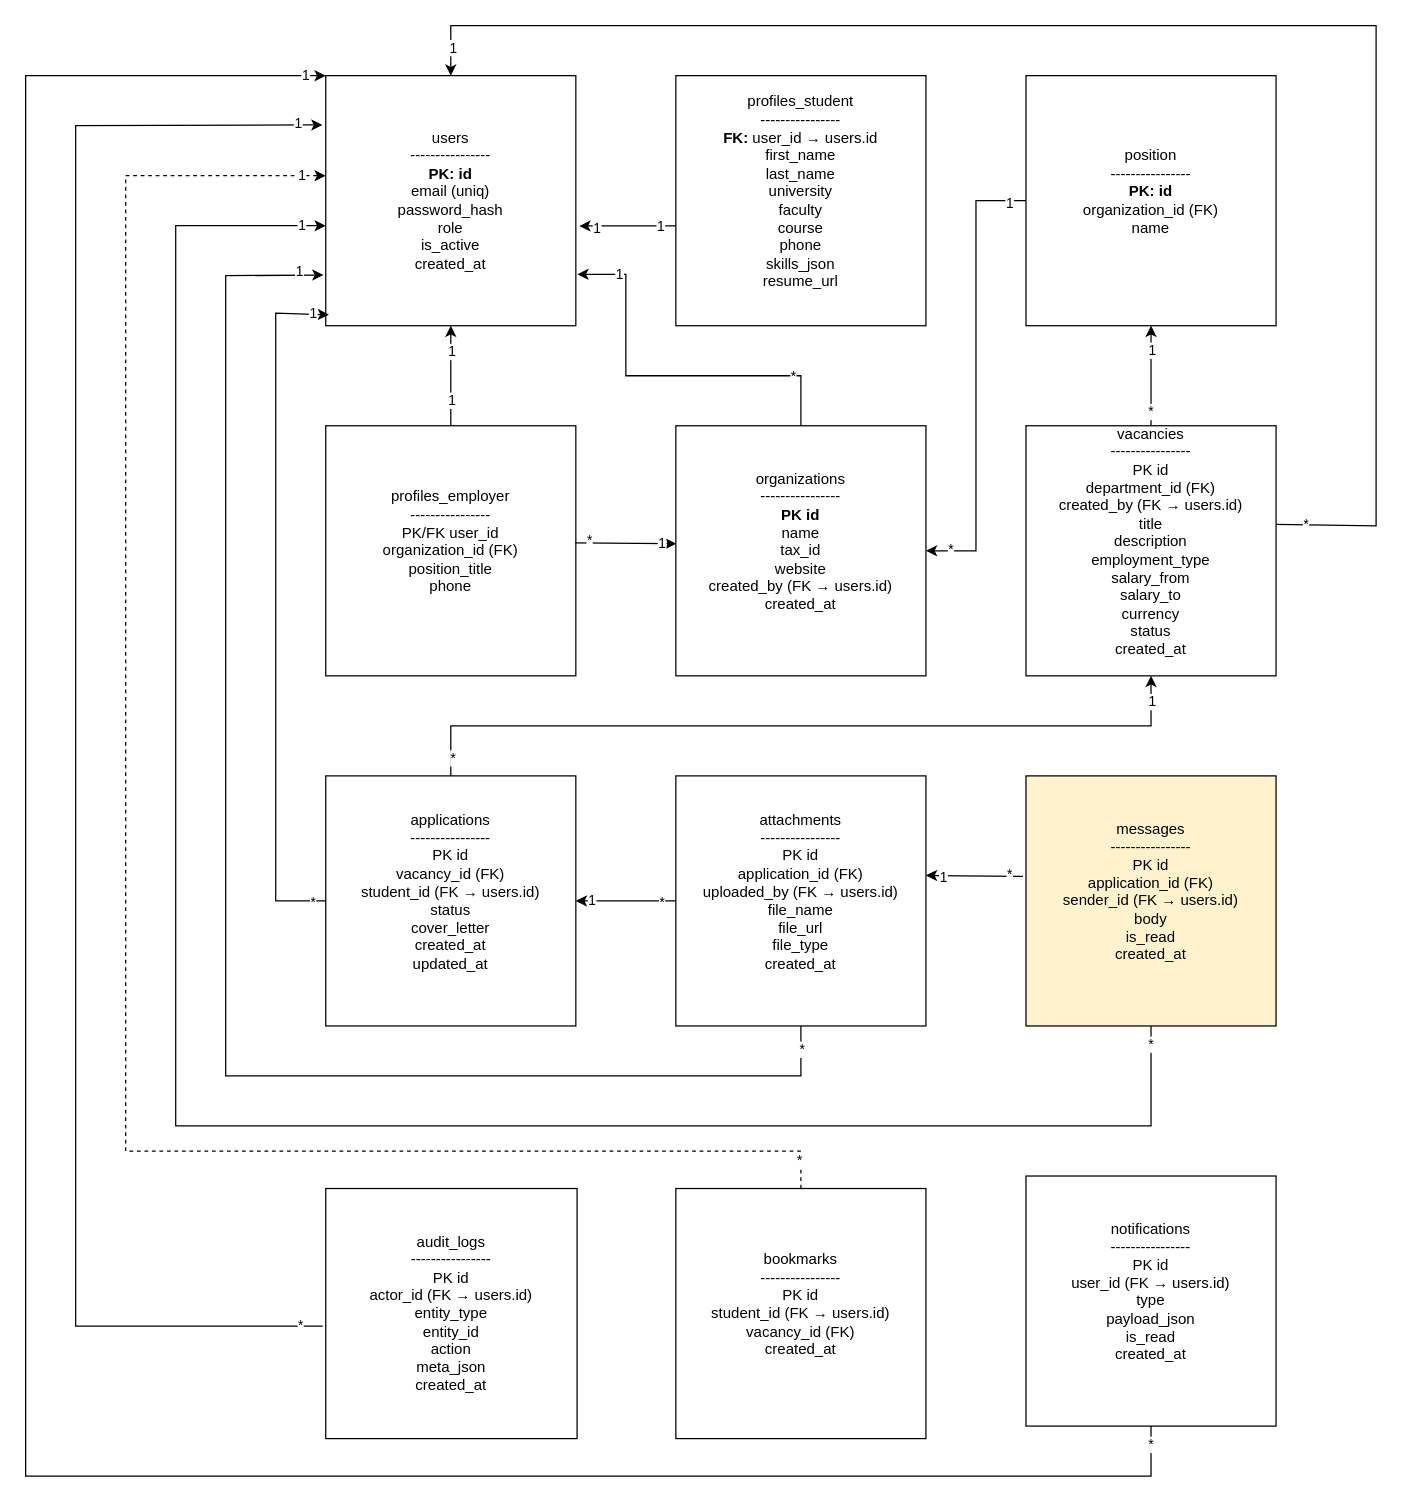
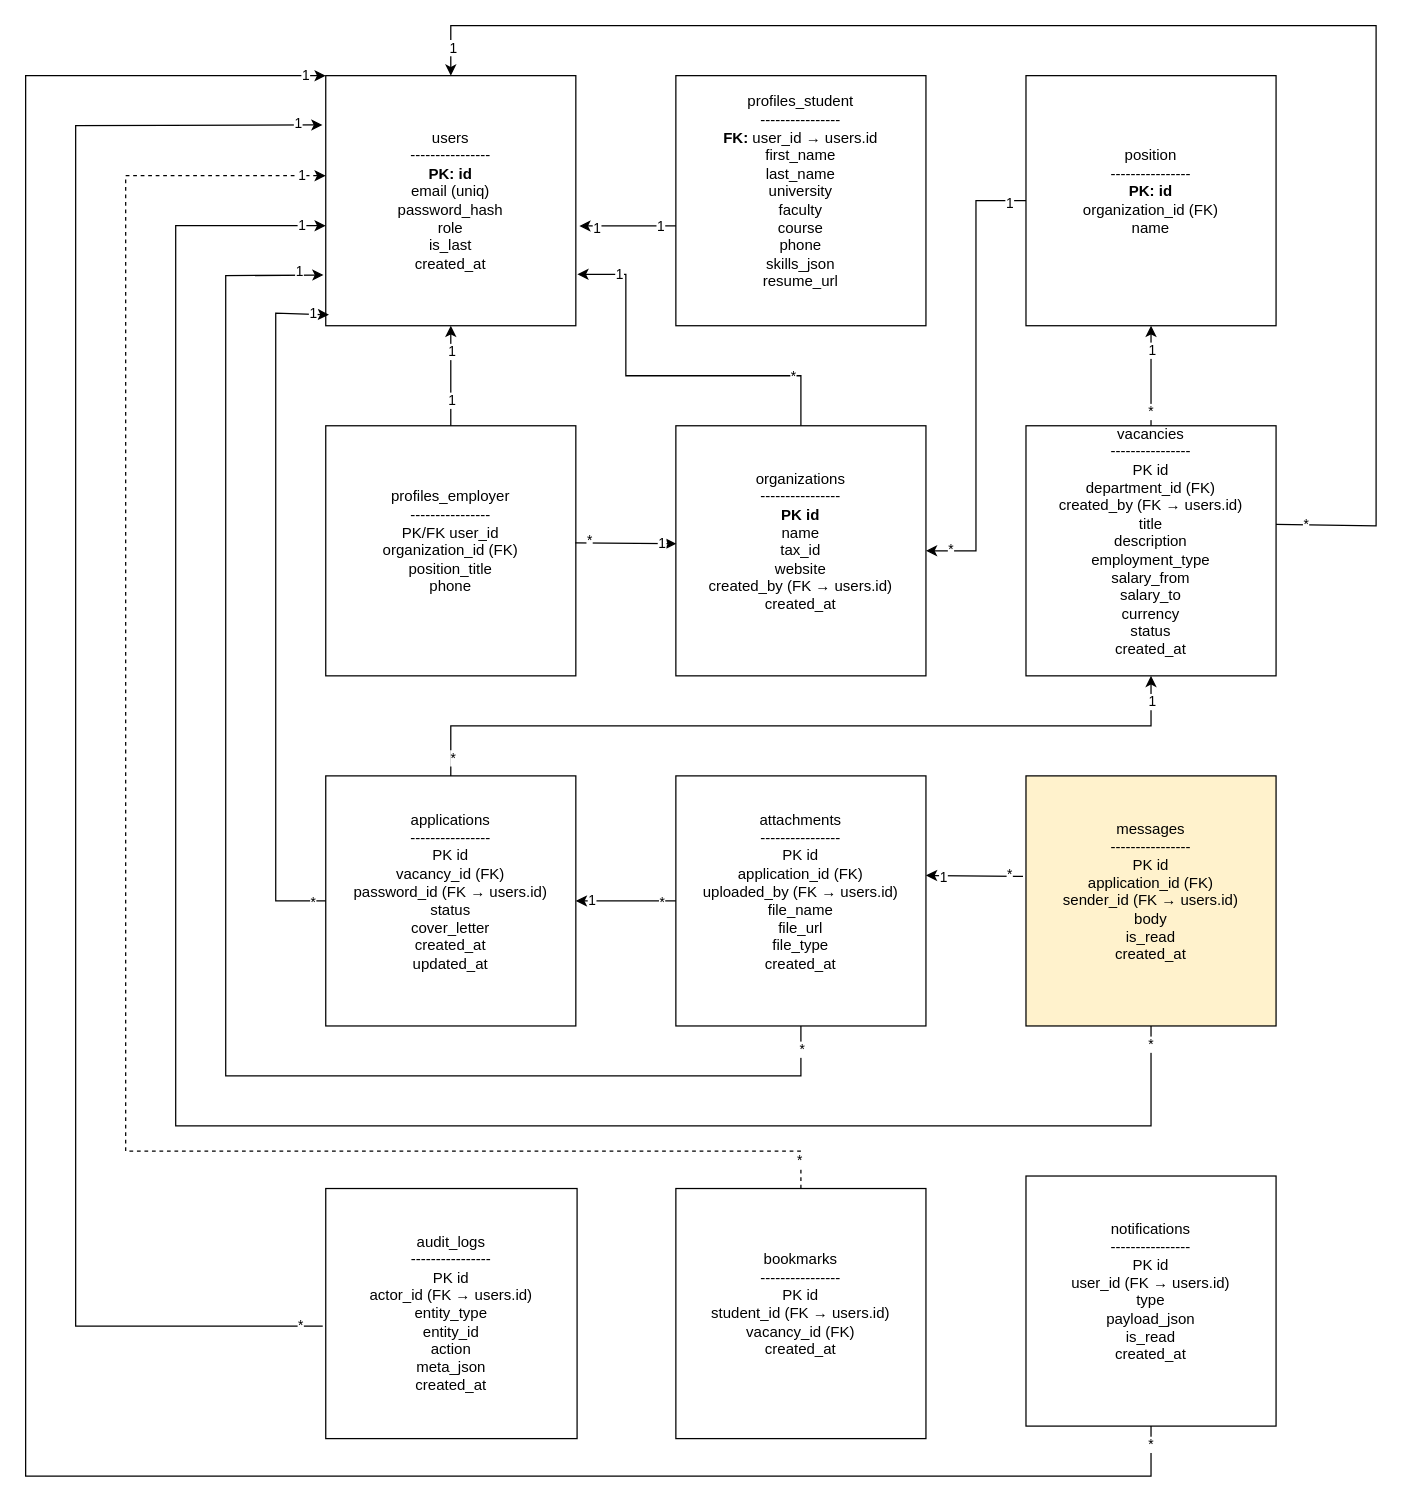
(451, 201) -> (451, 201)
(451, 901) -> (451, 901)
